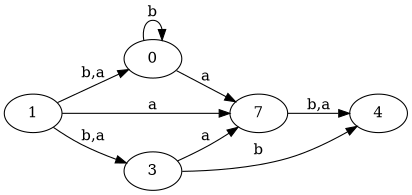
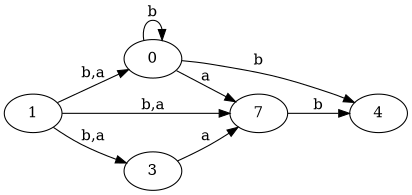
(153, 105) -> (153, 105)
(319, 105) -> (319, 105)
(268, 163) -> (264, 74)
